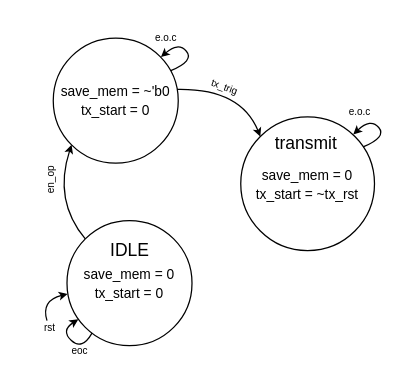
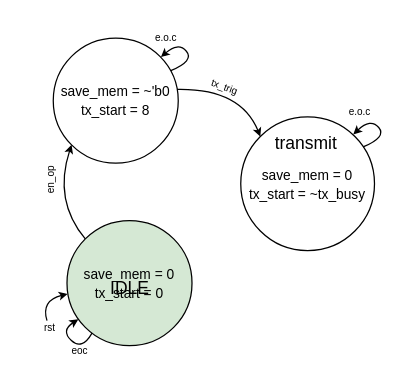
(116, 101) -> (116, 101)
(308, 184) -> (308, 184)
(129, 251) -> (129, 288)
(129, 283) -> (129, 283)
